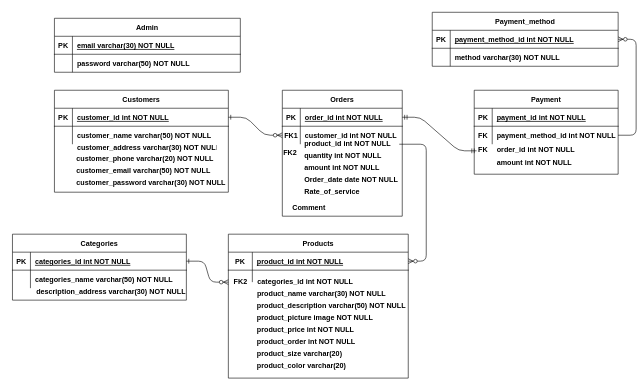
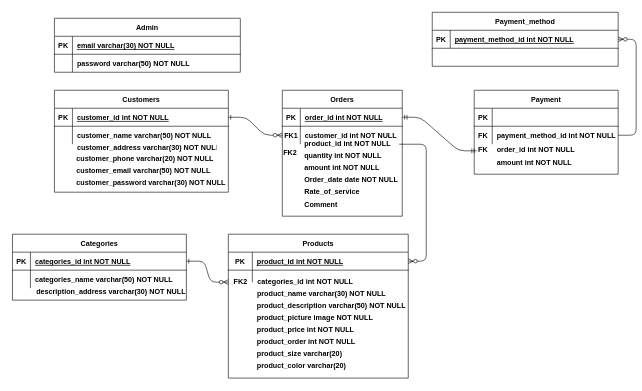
(534, 57) -> none
(555, 117) -> none
(312, 209) -> (324, 206)
